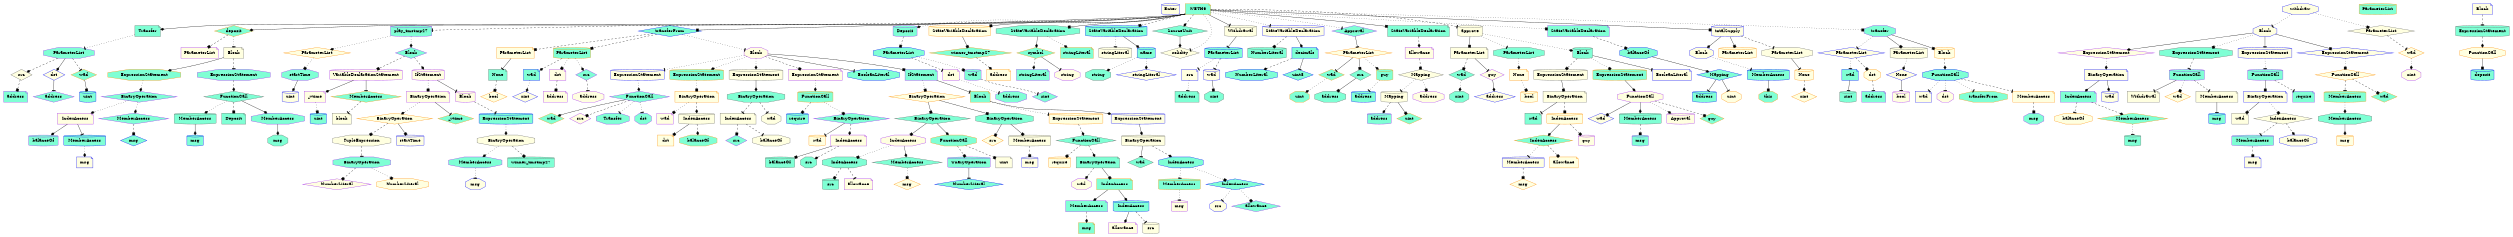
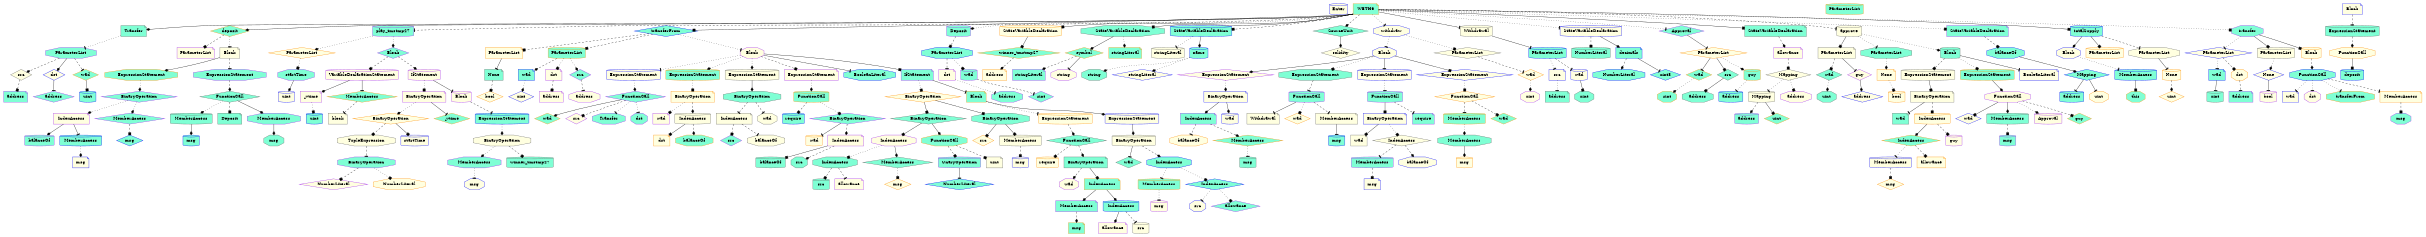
(1728, 31) -> (2086, 31)
(1210, 36) -> (1378, 20)
